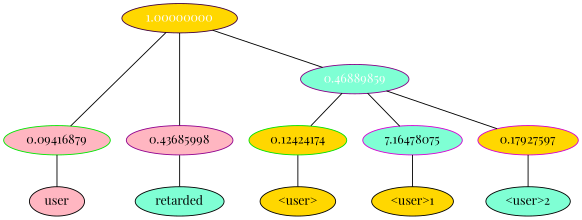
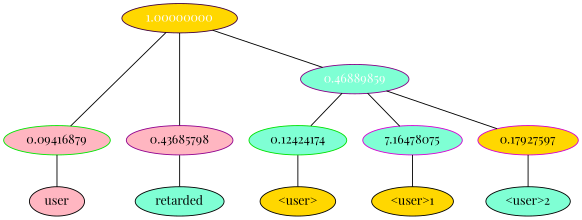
(180, 140) -> (180, 140)
(298, 140) -> (298, 140)
